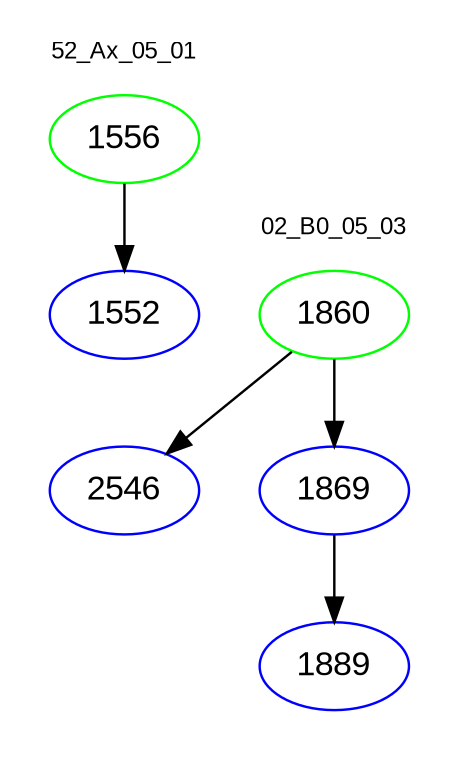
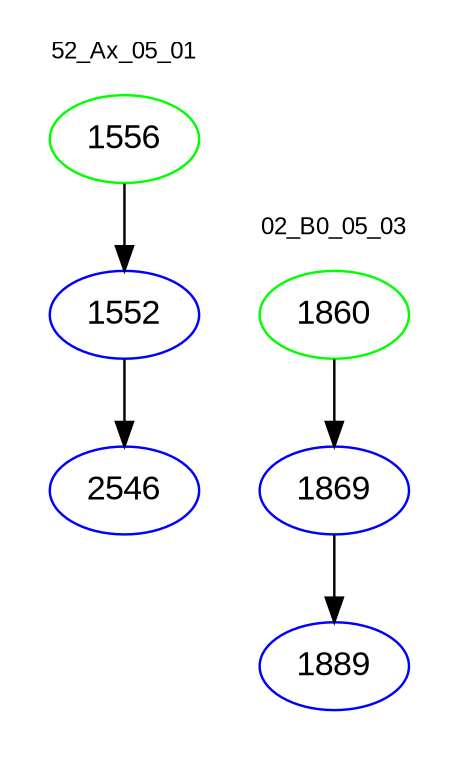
(255, 382) -> (124, 391)
